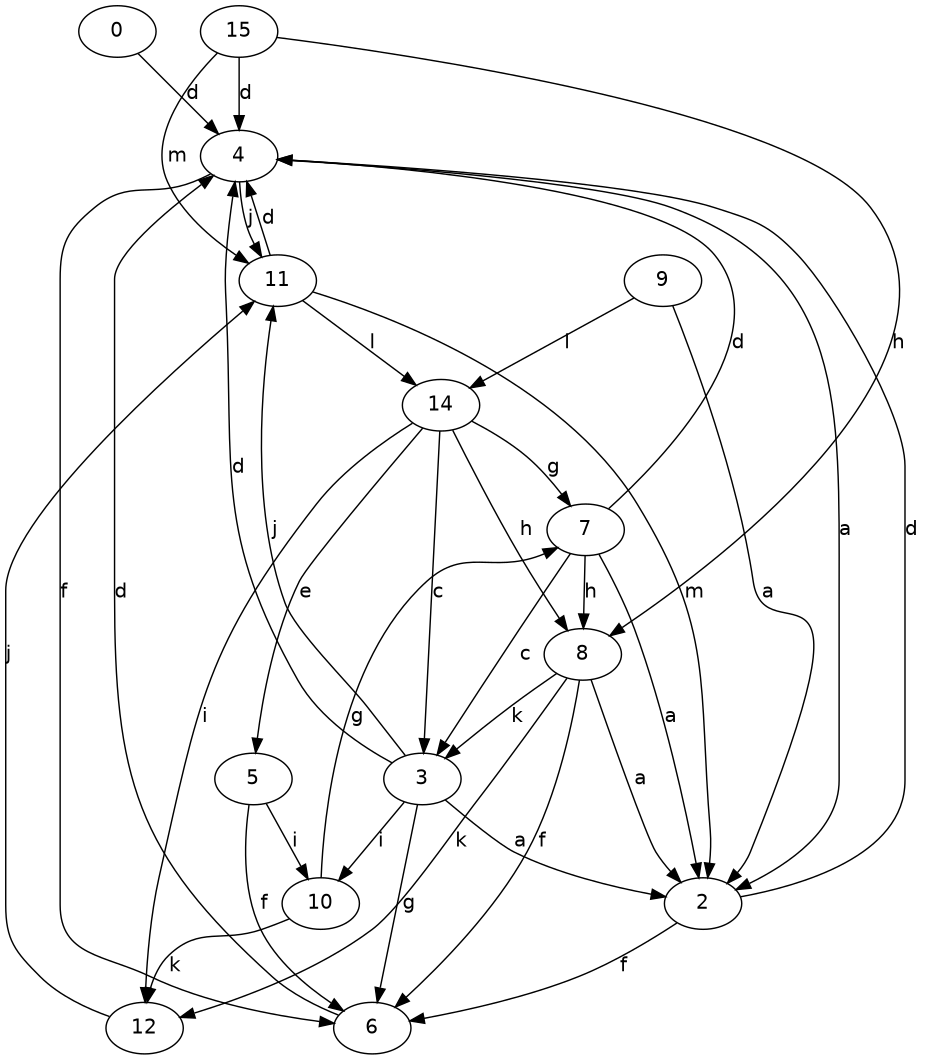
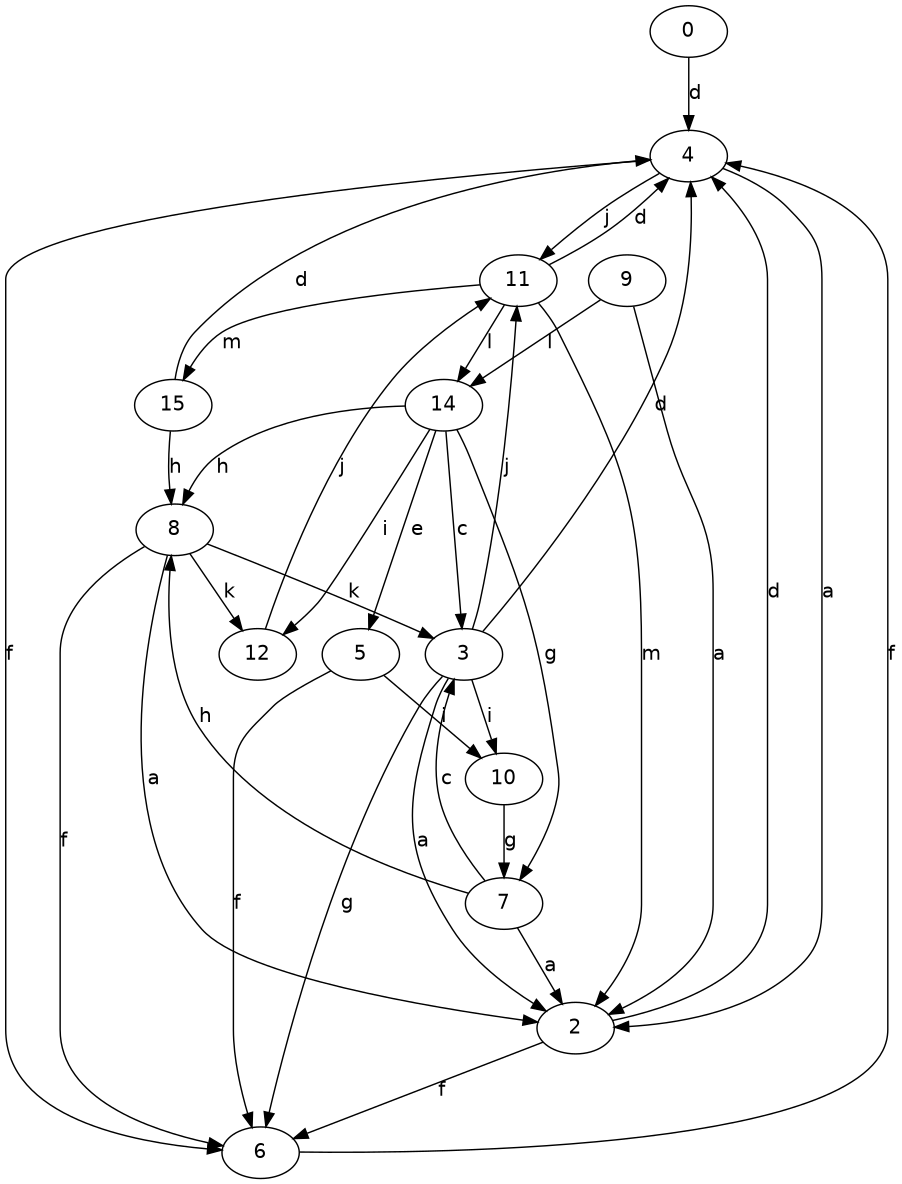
(163, 160) -> (325, 303)
(656, 220) -> none
(122, 592) -> (892, 654)
(209, 937) -> none
